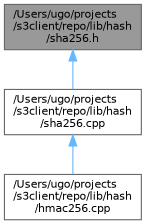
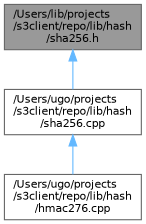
(73, 27) -> (73, 27)
(73, 197) -> (73, 197)
